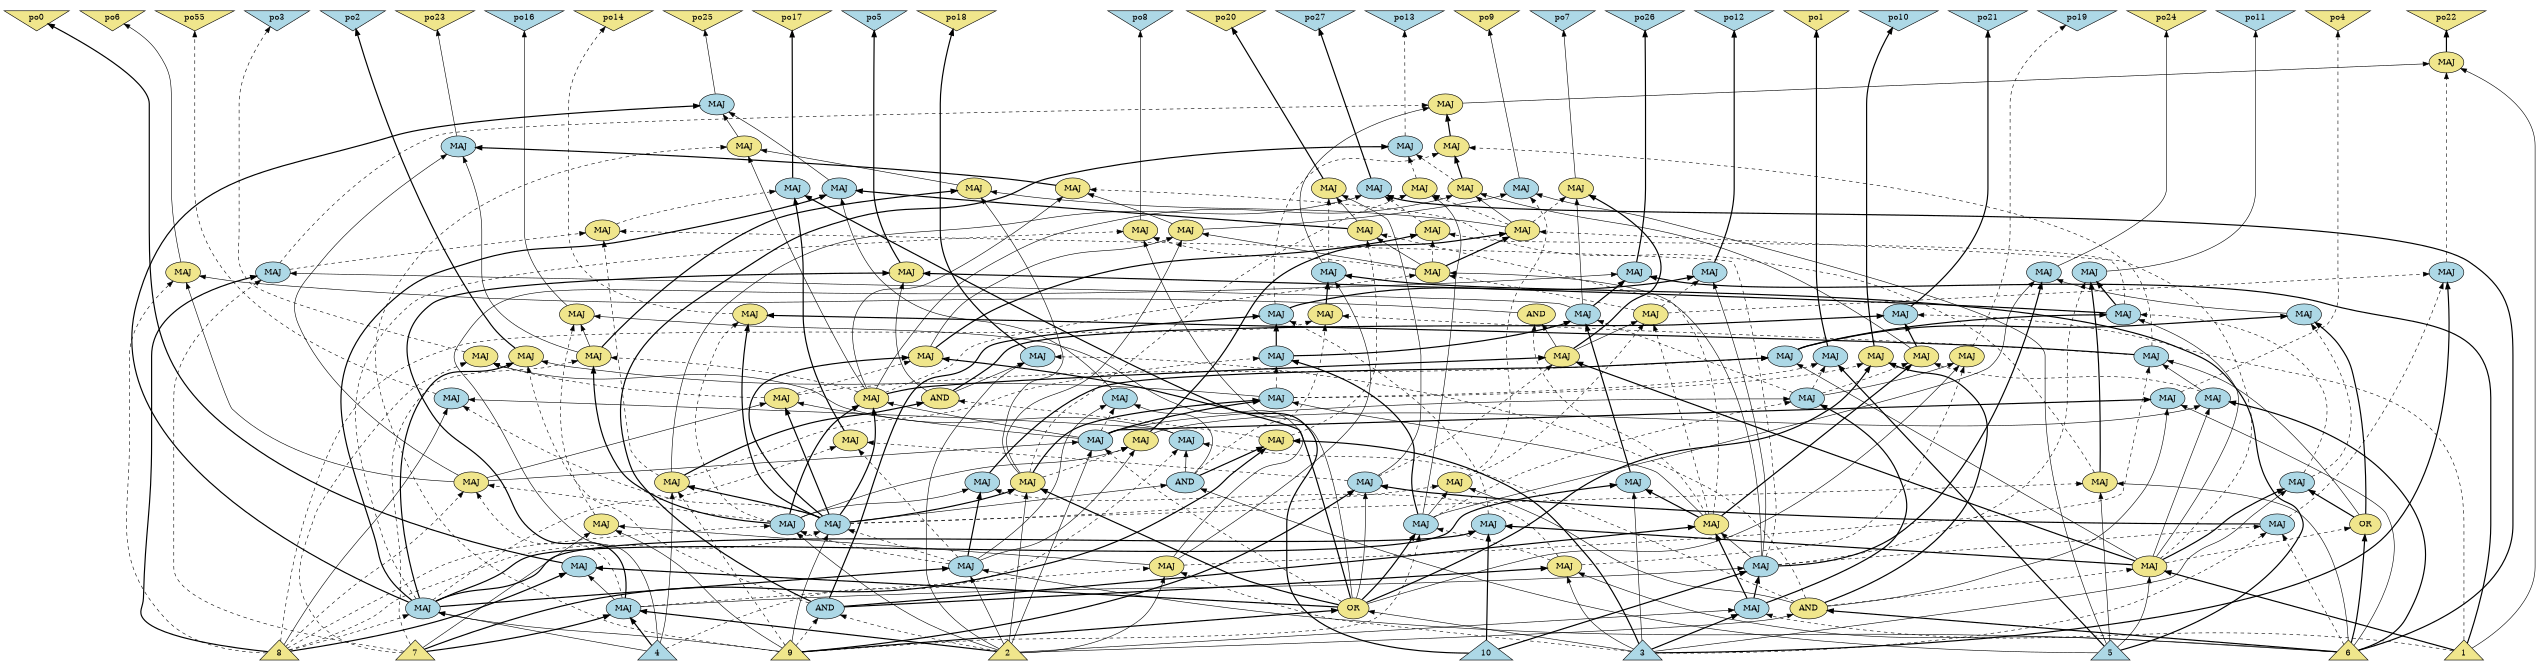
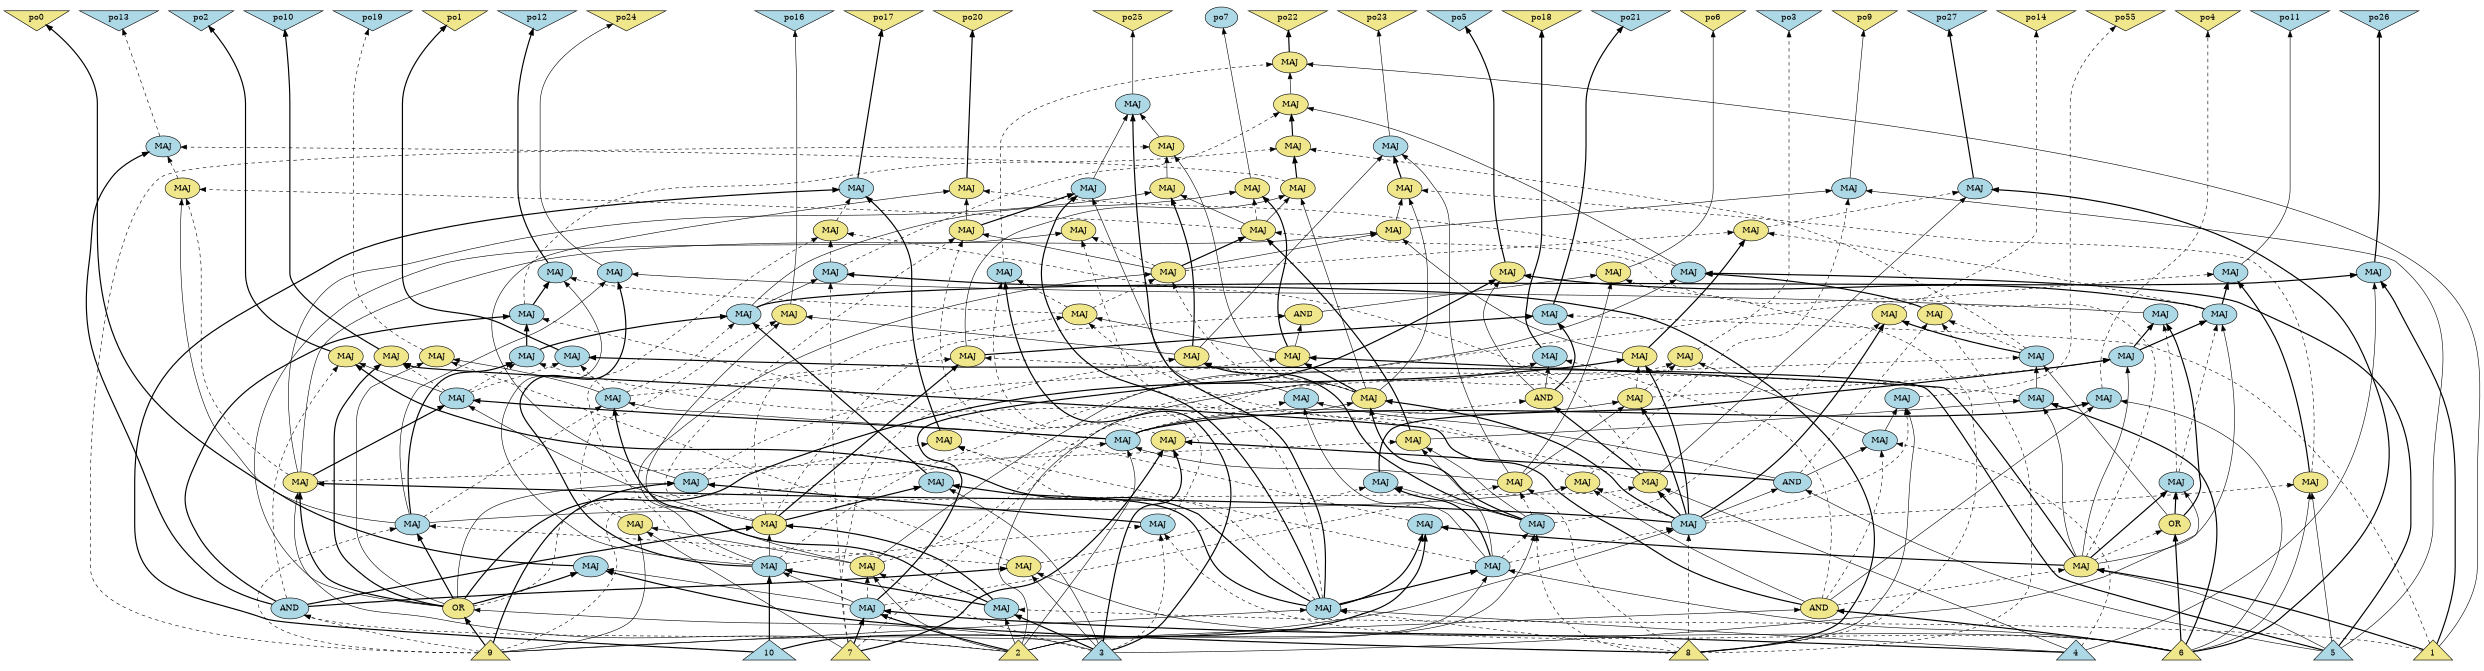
(1140, 18) -> none
(1563, 18) -> (1221, 18)
